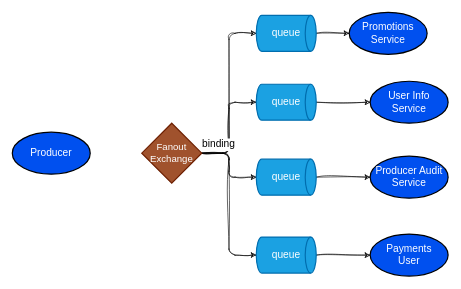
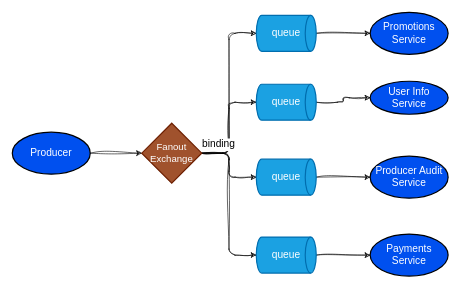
(389, 33) -> (410, 33)
(410, 102) -> (410, 98)
none -> (114, 153)
(410, 255) -> (410, 255)
